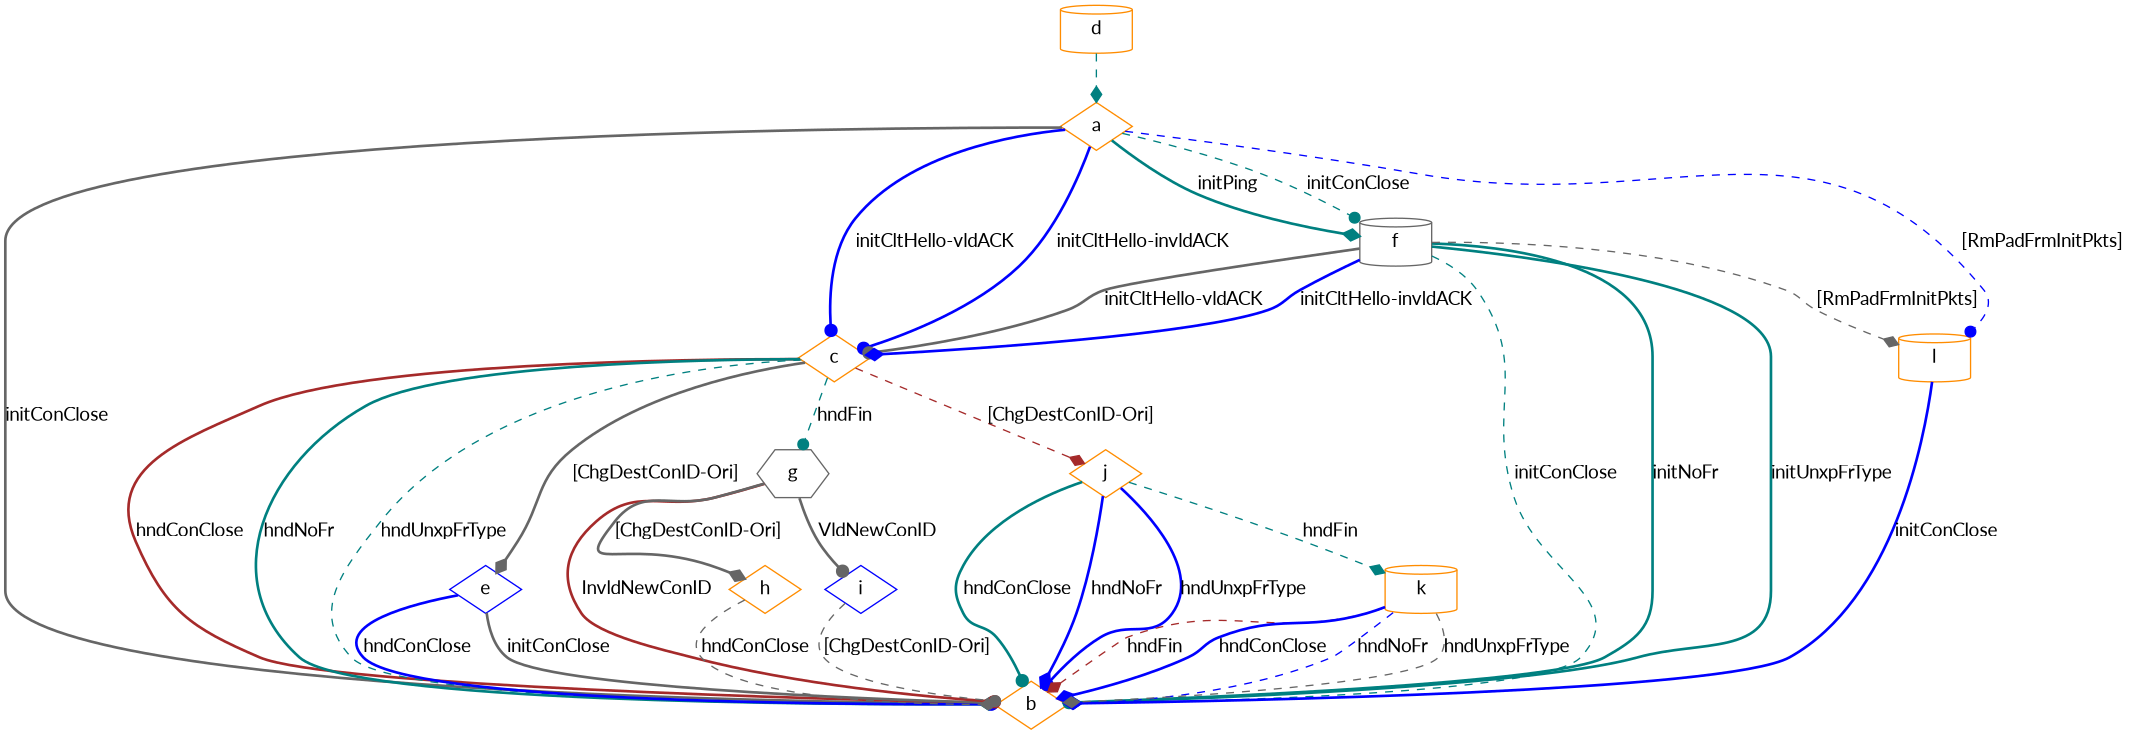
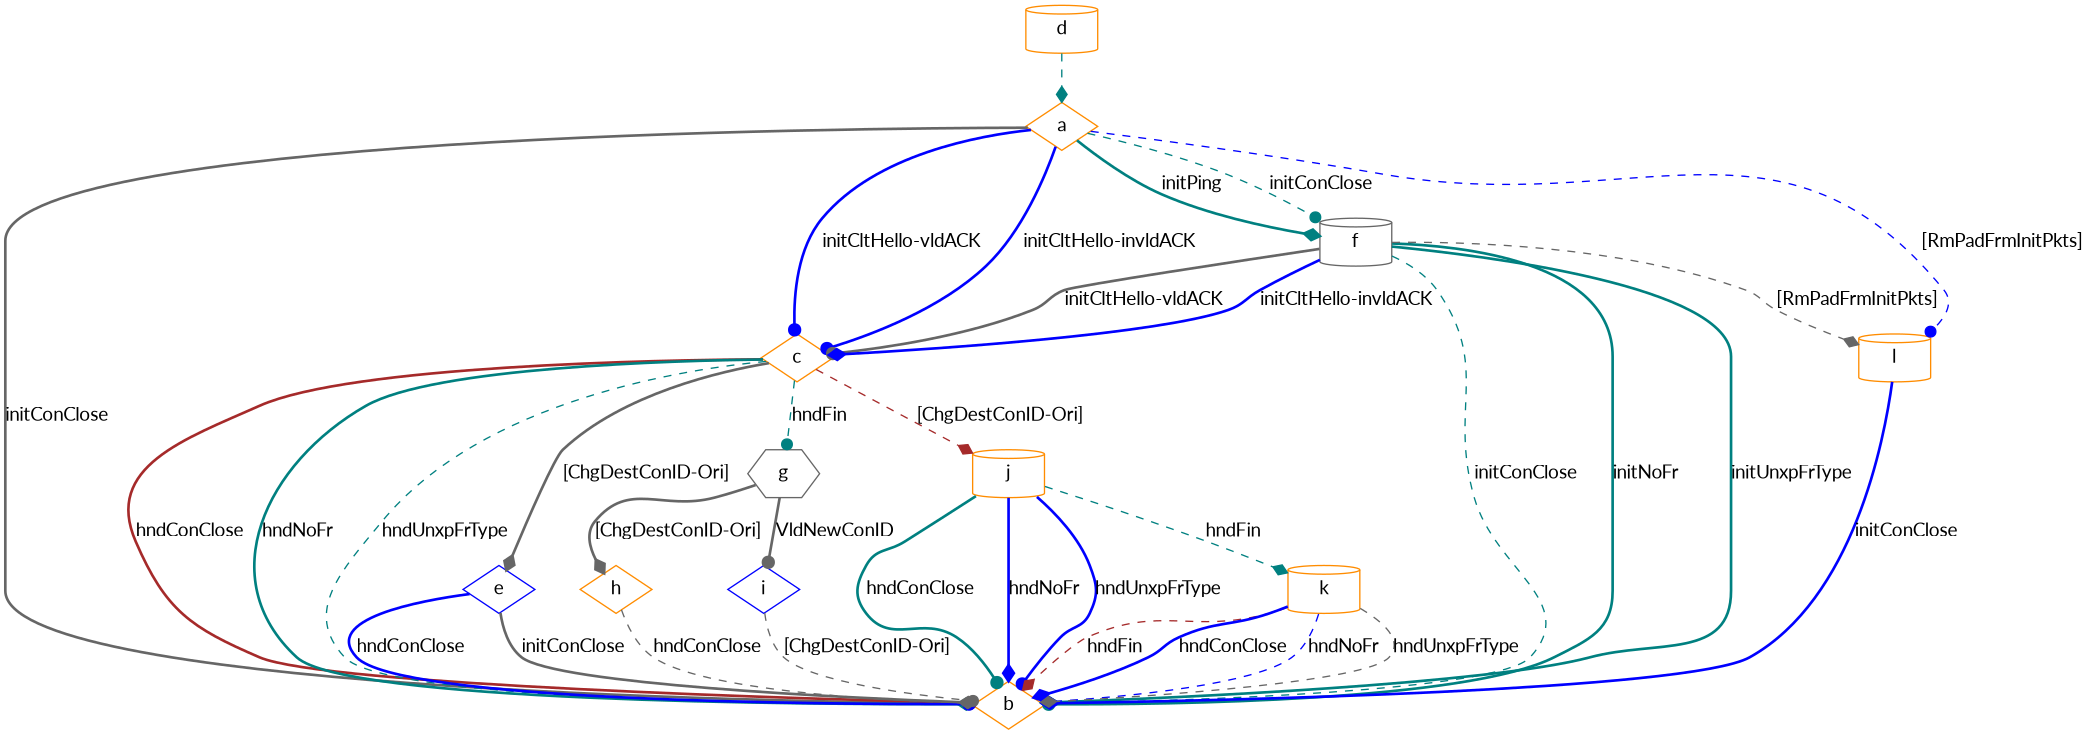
(1106, 474) -> (1009, 474)
(644, 644) -> none
